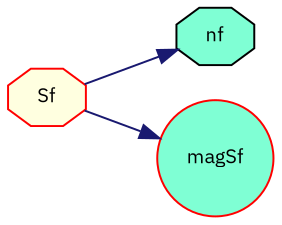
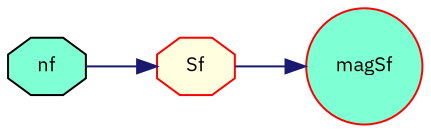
(122, 70) -> (112, 66)
